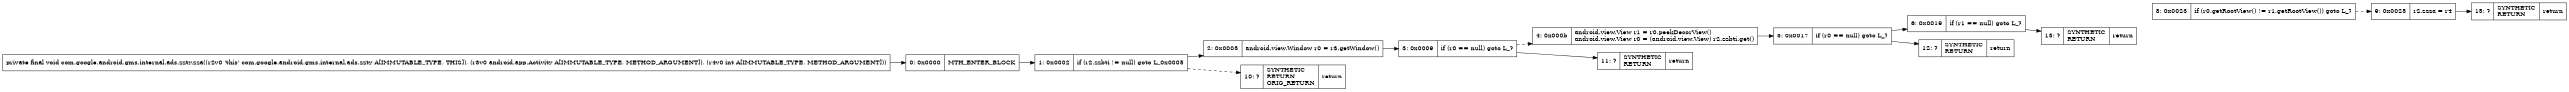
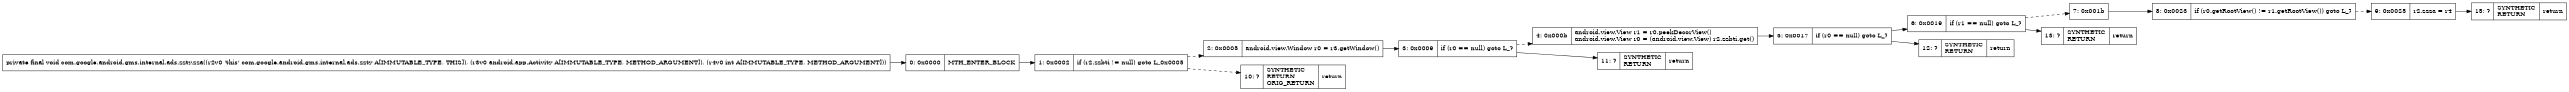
none -> (2089, 11)
(1193, 56) -> (1193, 56)
